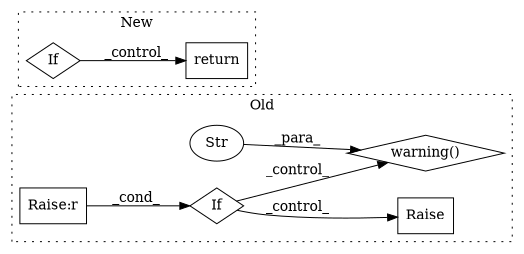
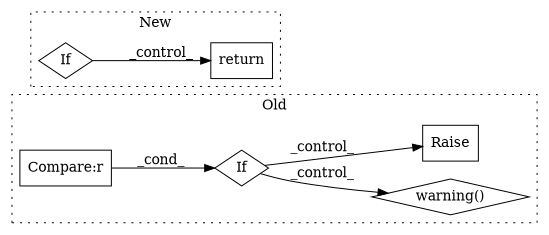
(217, 143) -> none
(53, 206) -> (66, 168)
